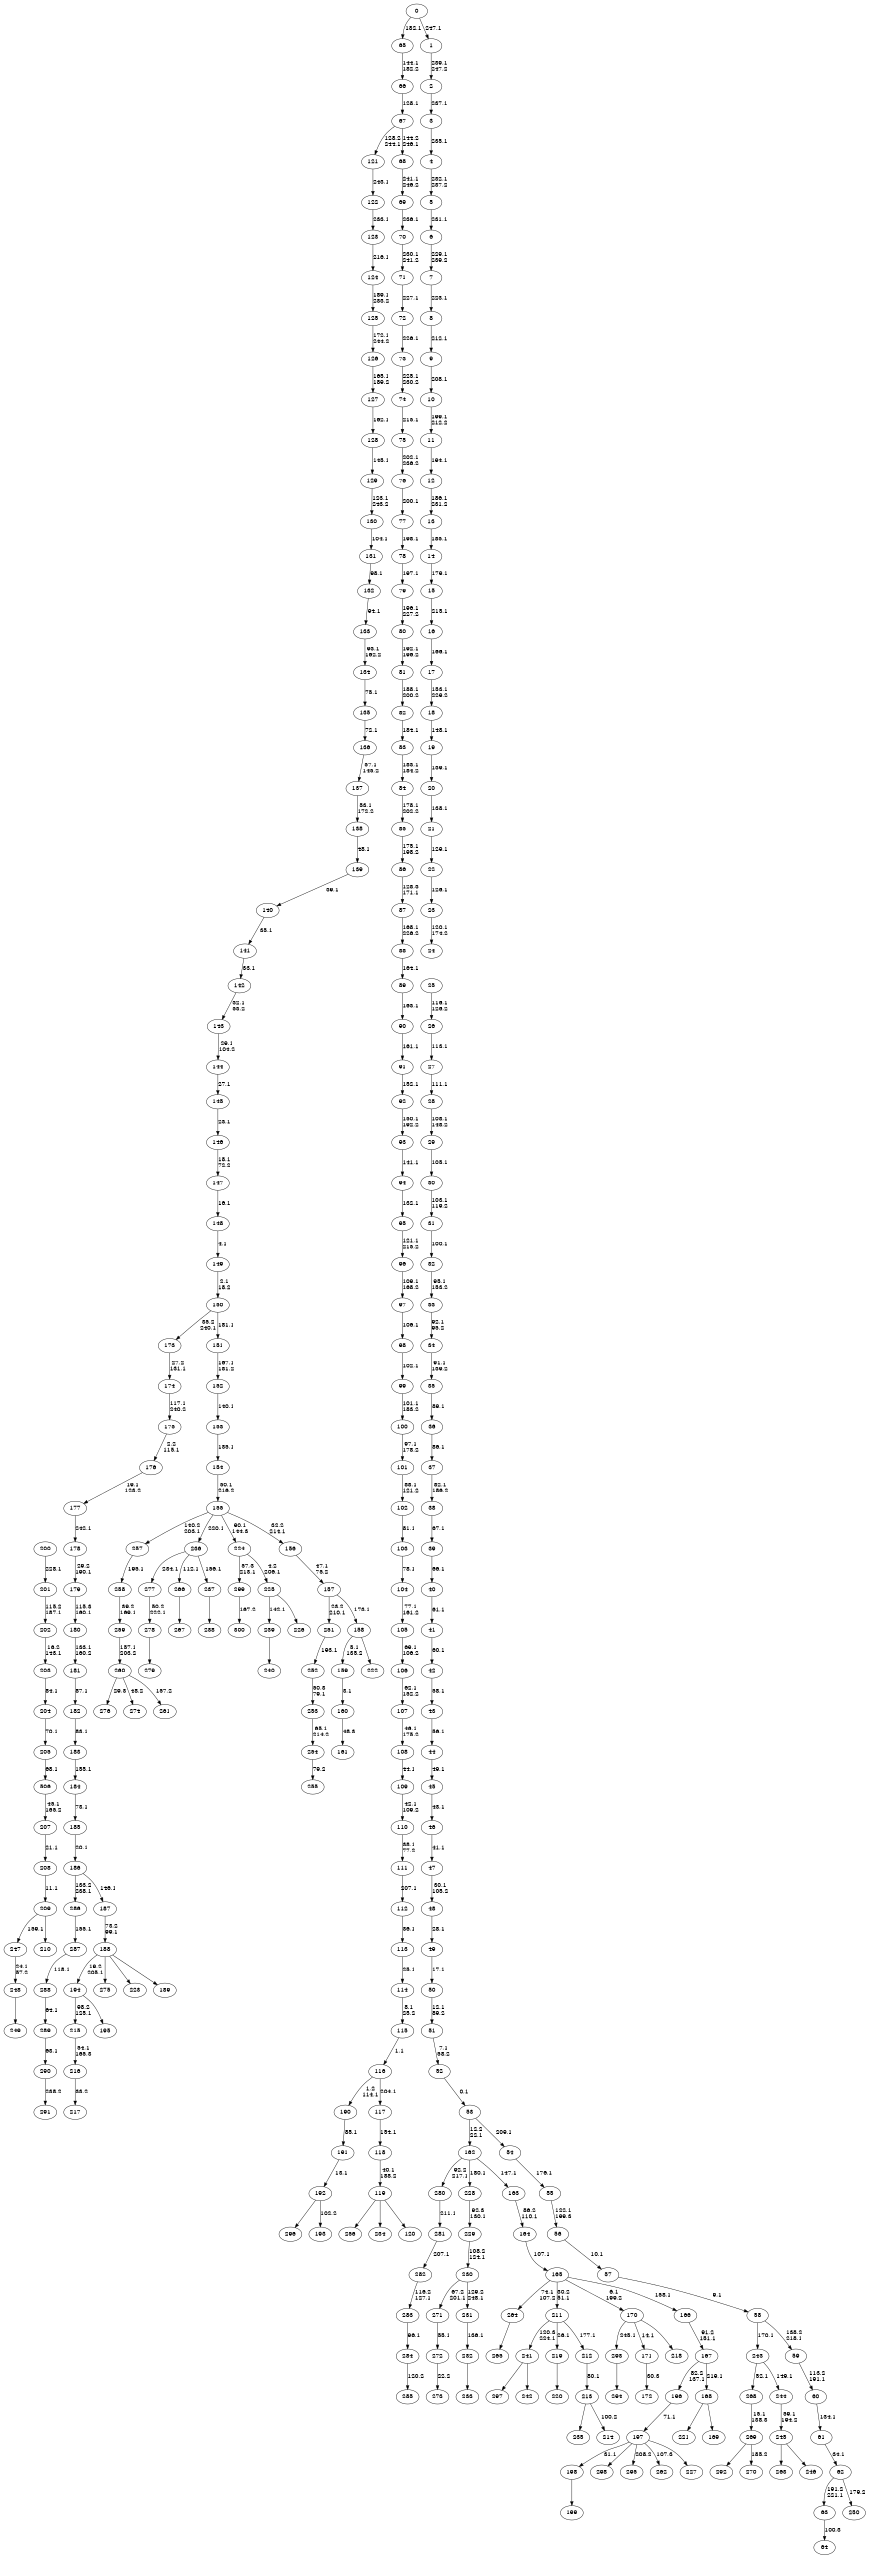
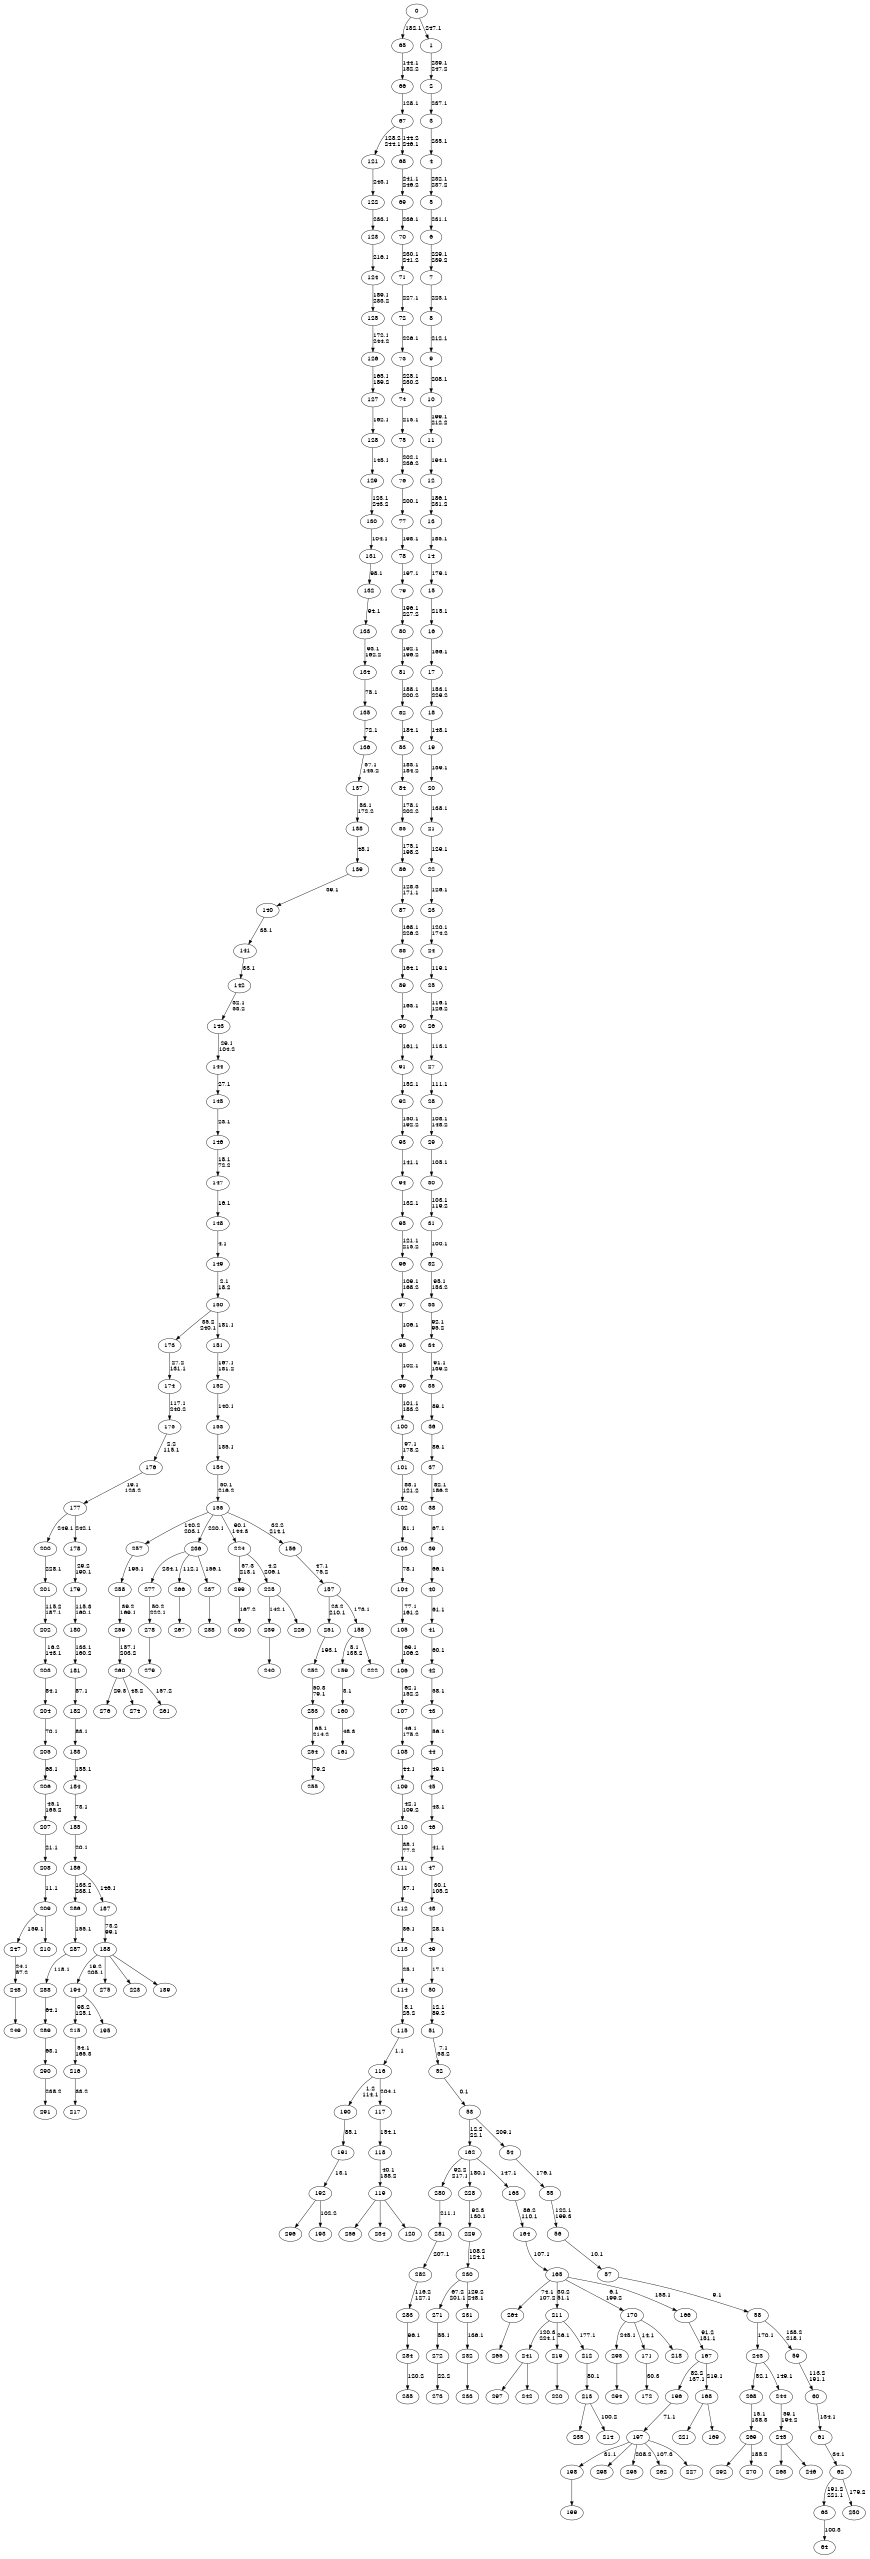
none -> (432, 966)
none -> (56, 1524)
(45, 1787) -> (45, 1787)
(409, 1889) -> (409, 1889)
